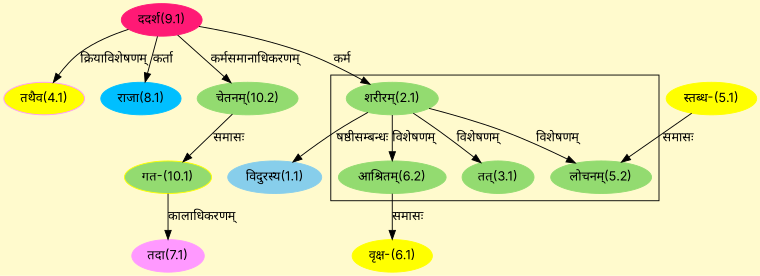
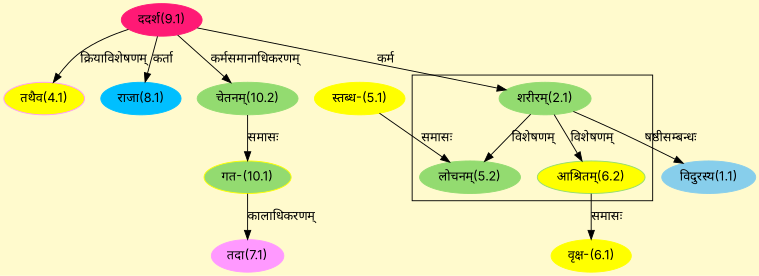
(392, 177) -> (591, 177)
(498, 177) -> none
